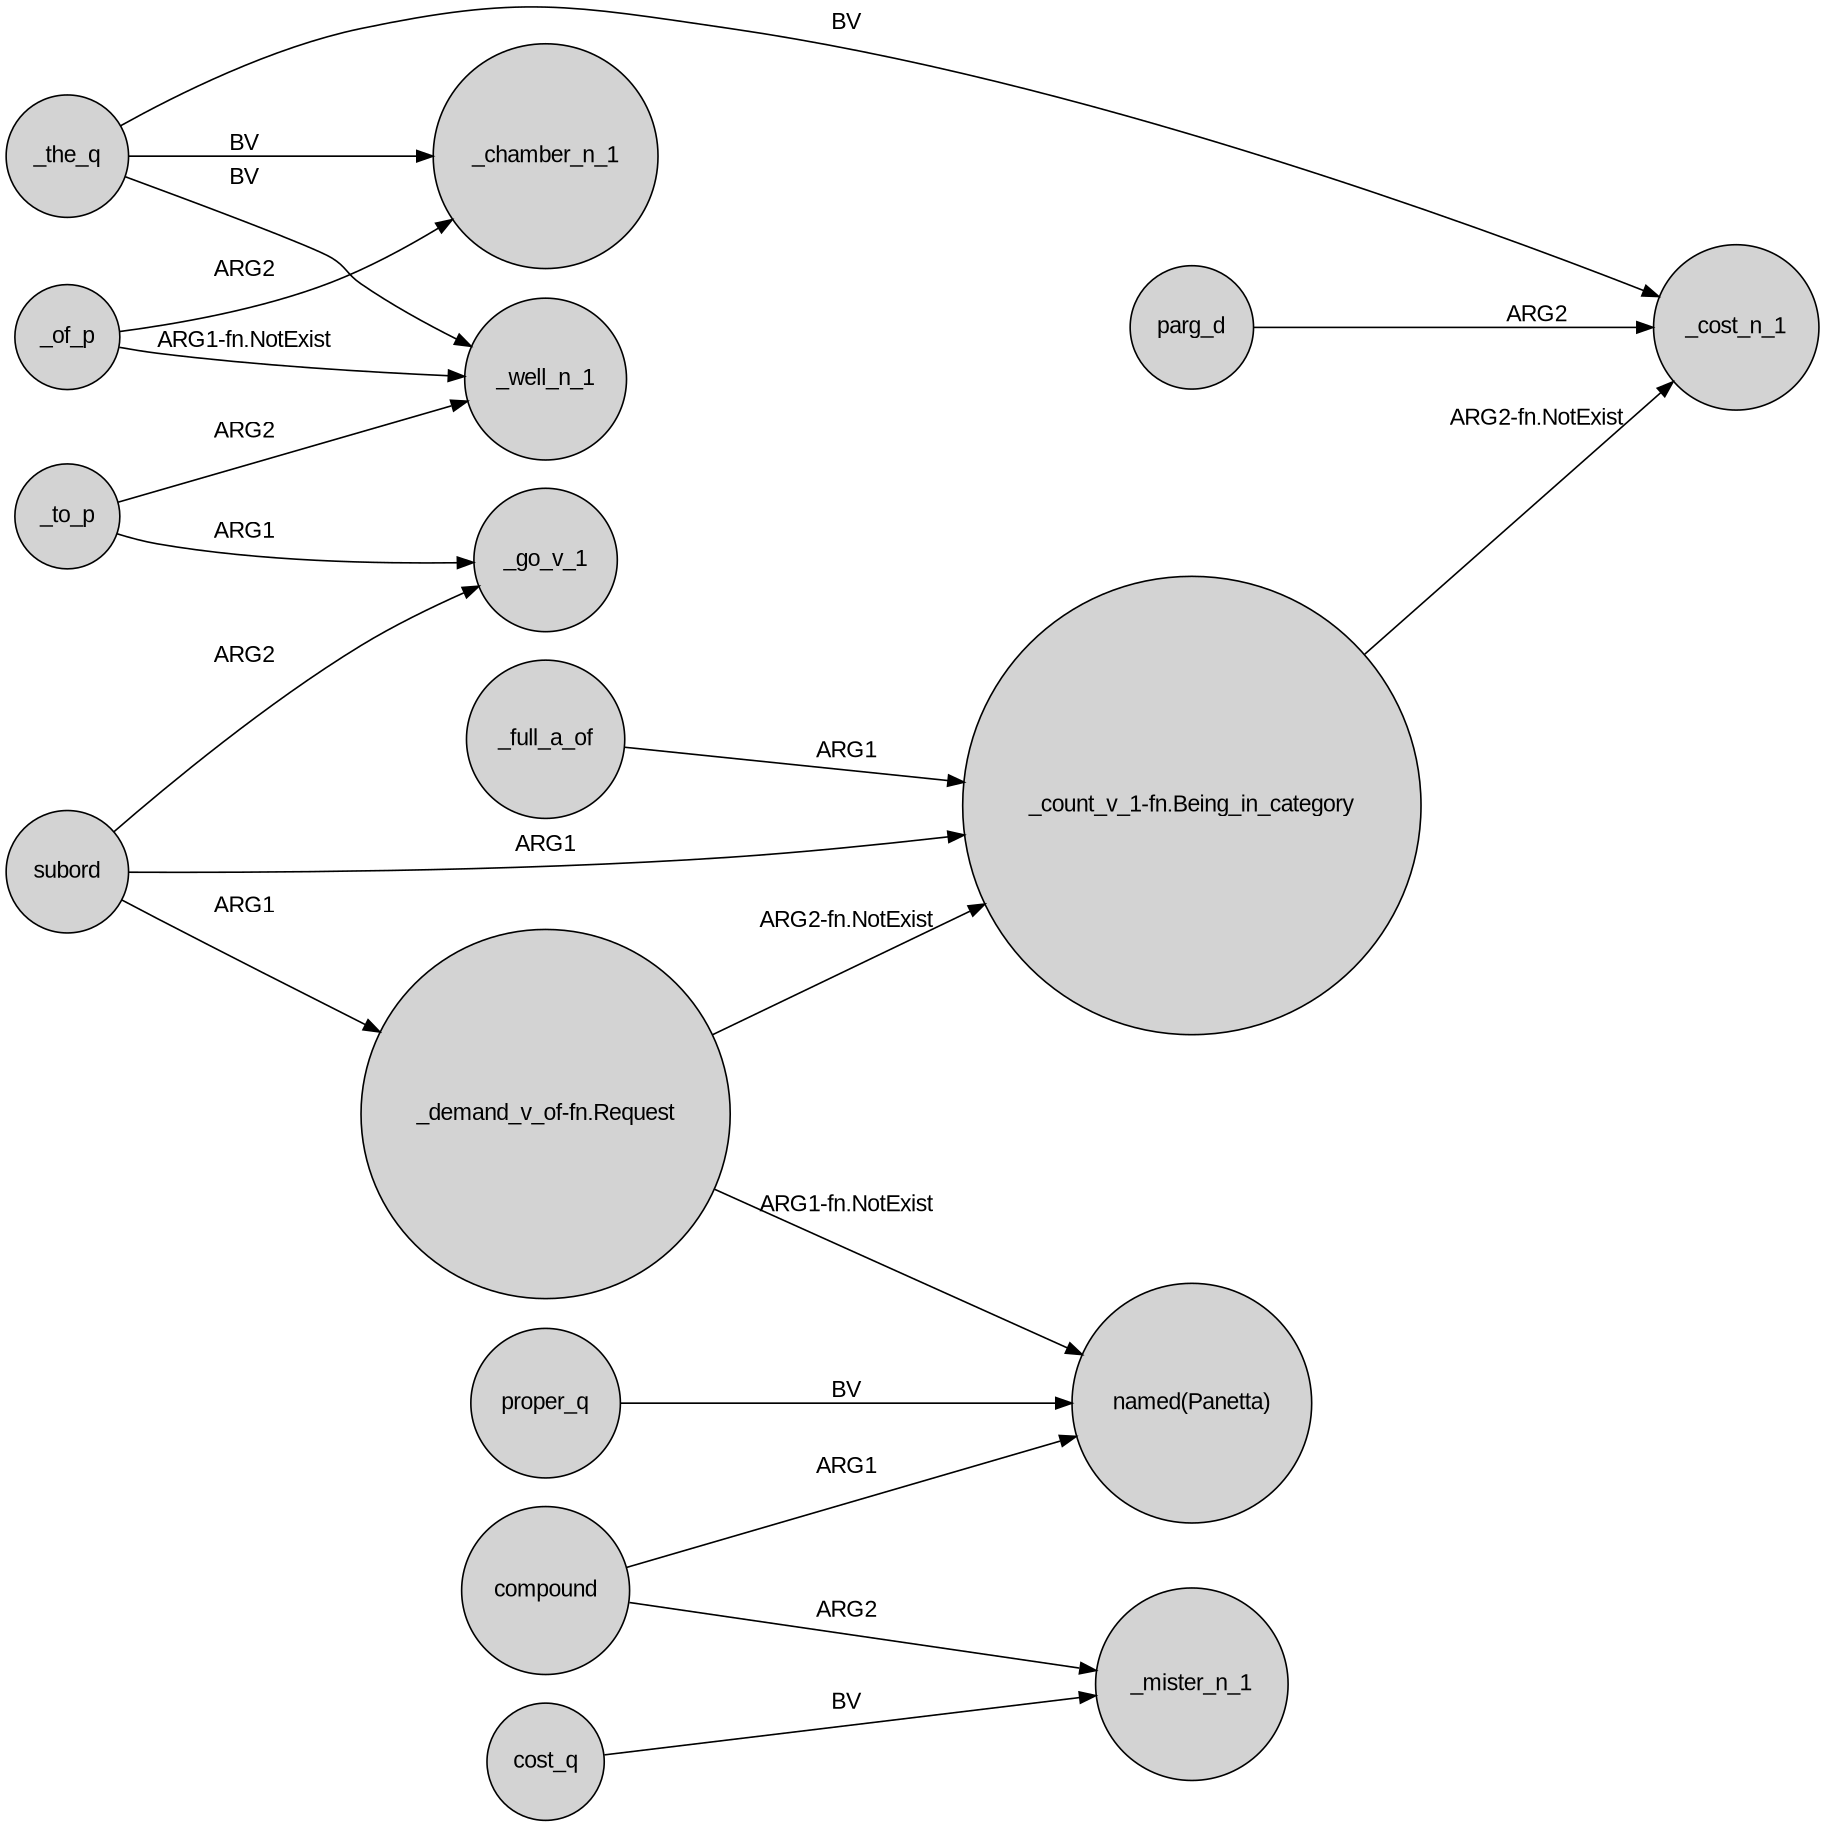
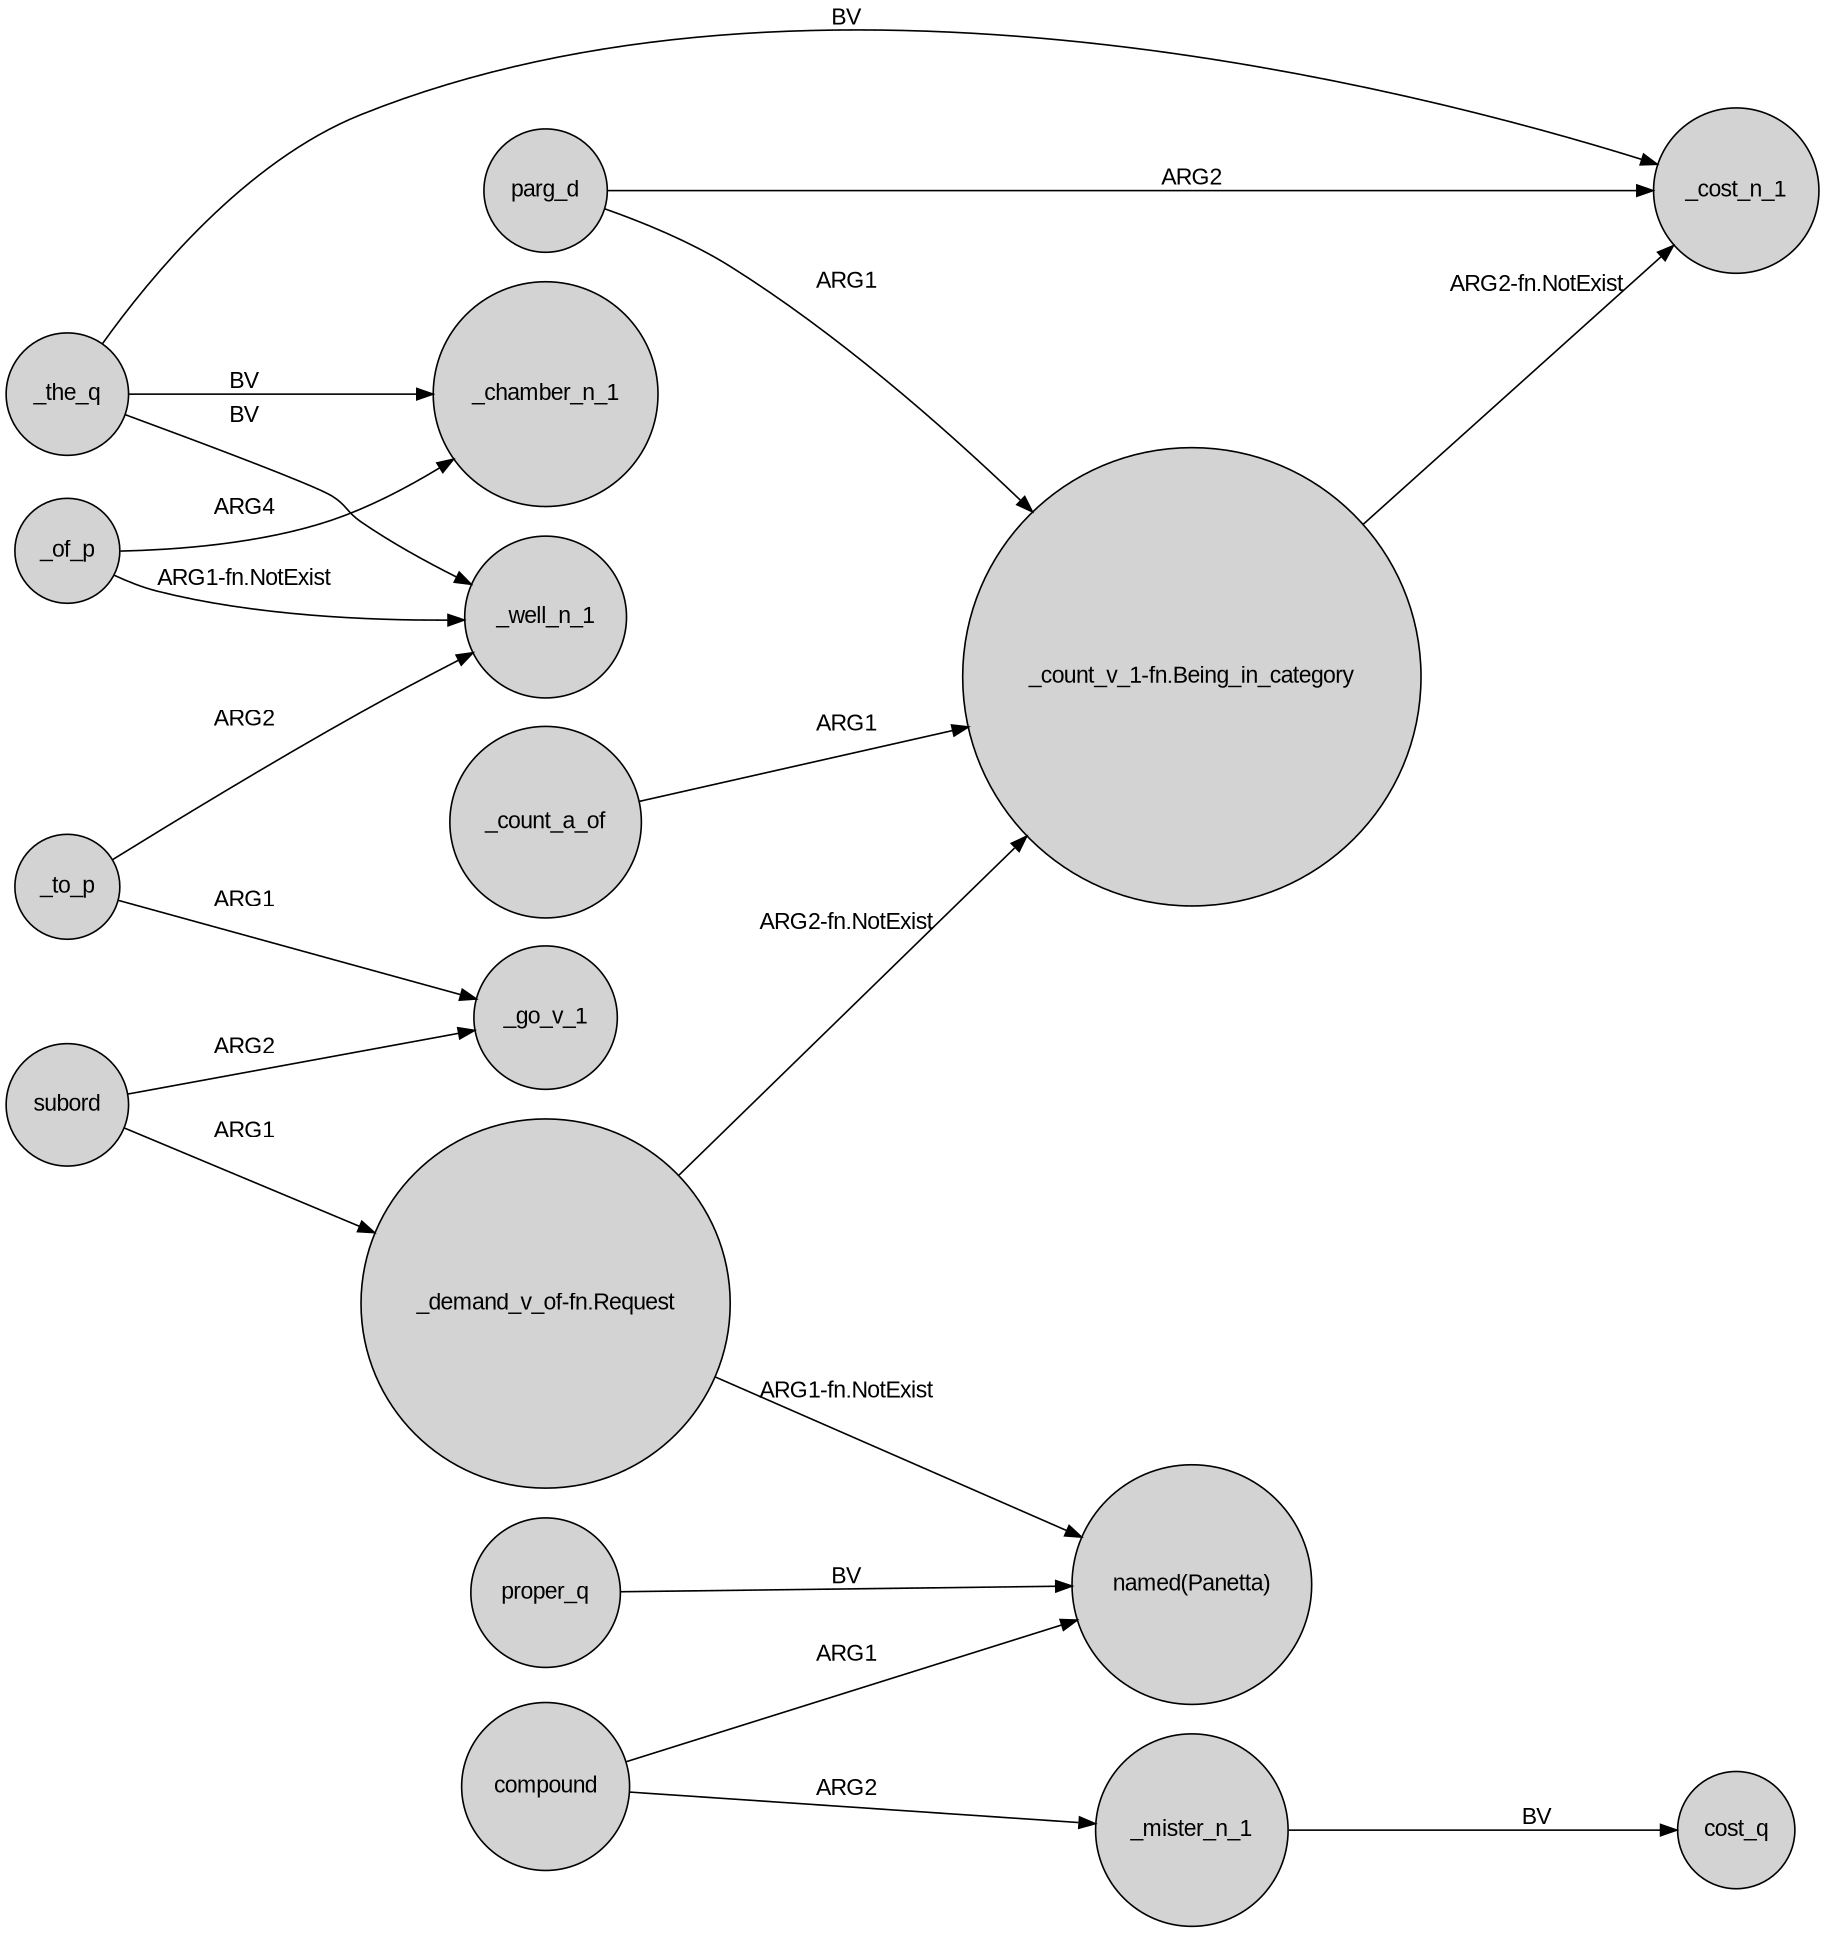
(245, 270) -> (245, 508)
(546, 739) -> (546, 822)
(539, 867) -> (827, 334)
(842, 1726) -> (1475, 1830)
